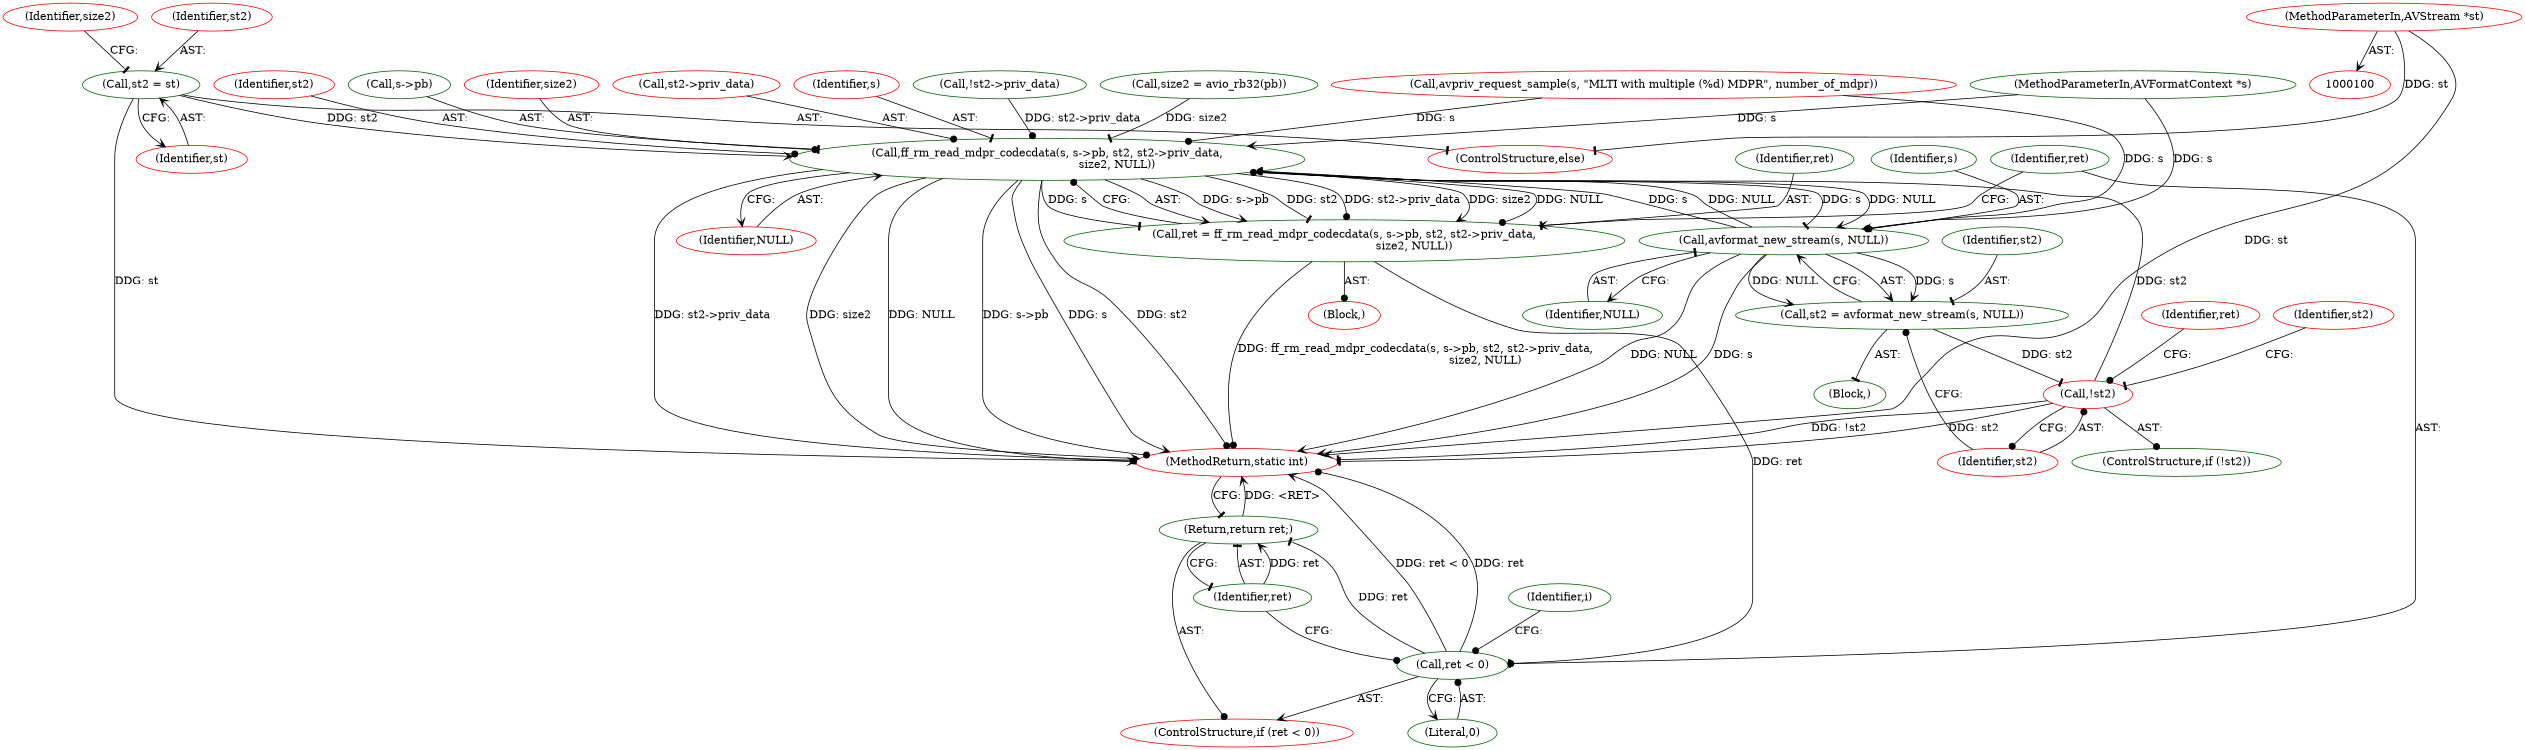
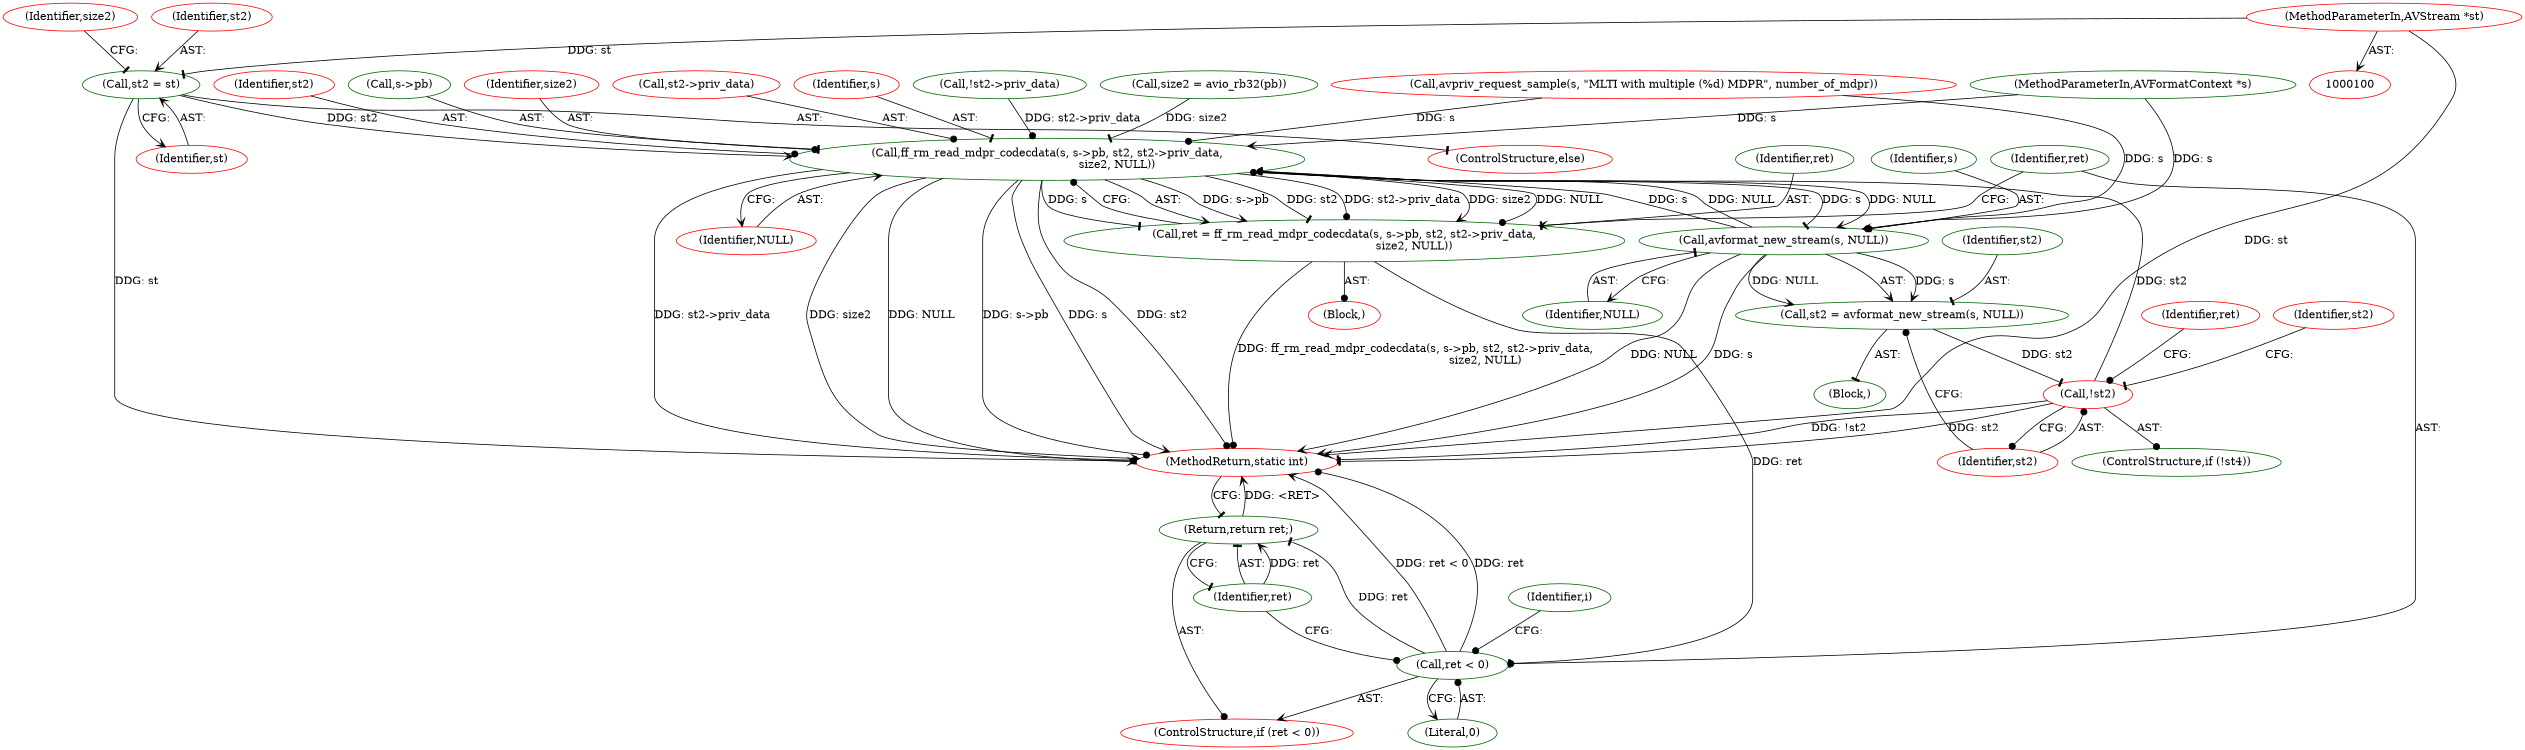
(2035, 136) -> (1216, 28)
(1830, 285) -> none
(2177, 462) -> (2177, 462)
